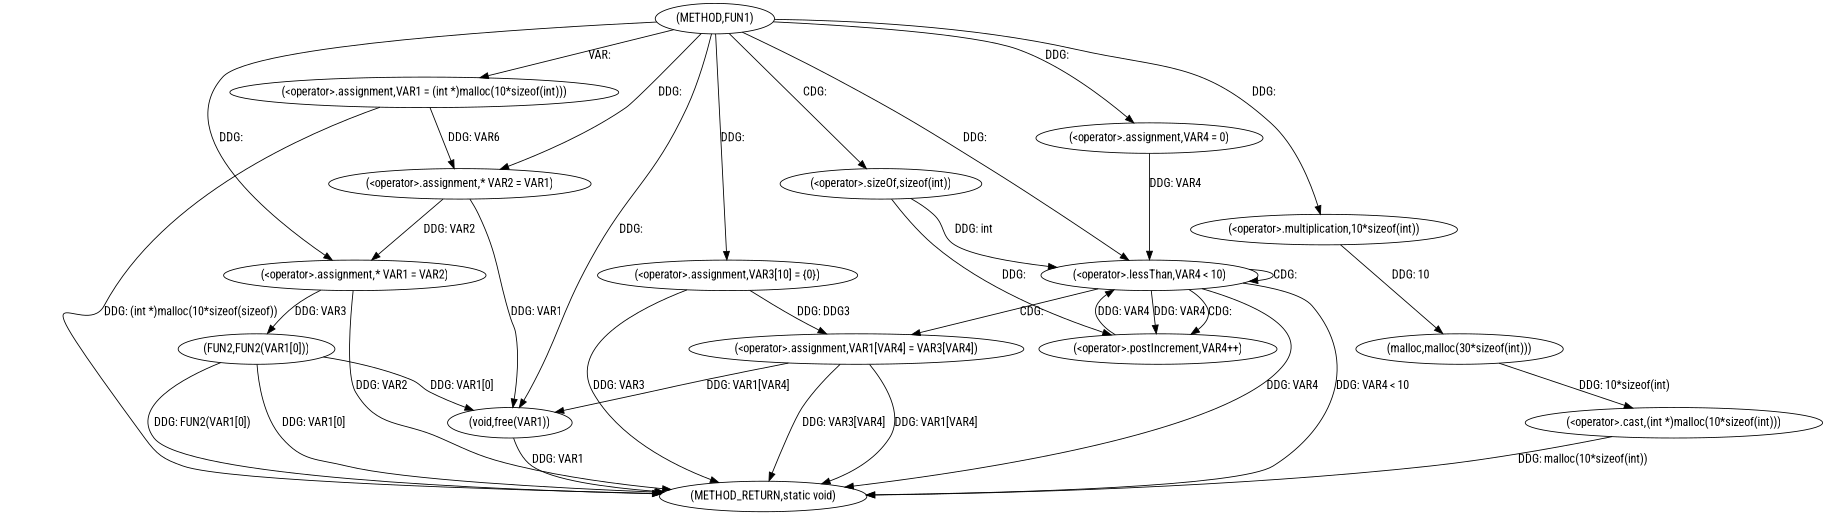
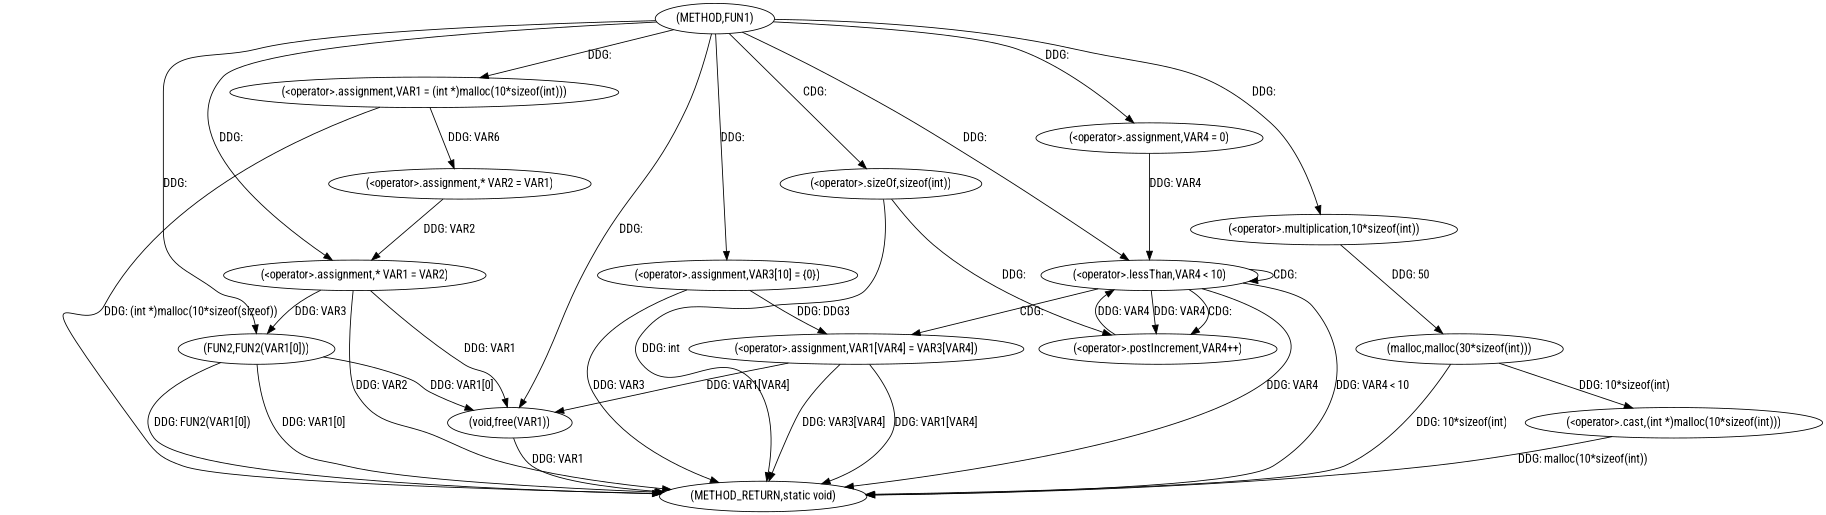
(601, 55) -> (601, 55)
(615, 115) -> (260, 49)
(969, 251) -> (674, 310)
(1411, 275) -> (1411, 275)
(505, 297) -> (438, 347)
none -> (1338, 467)
